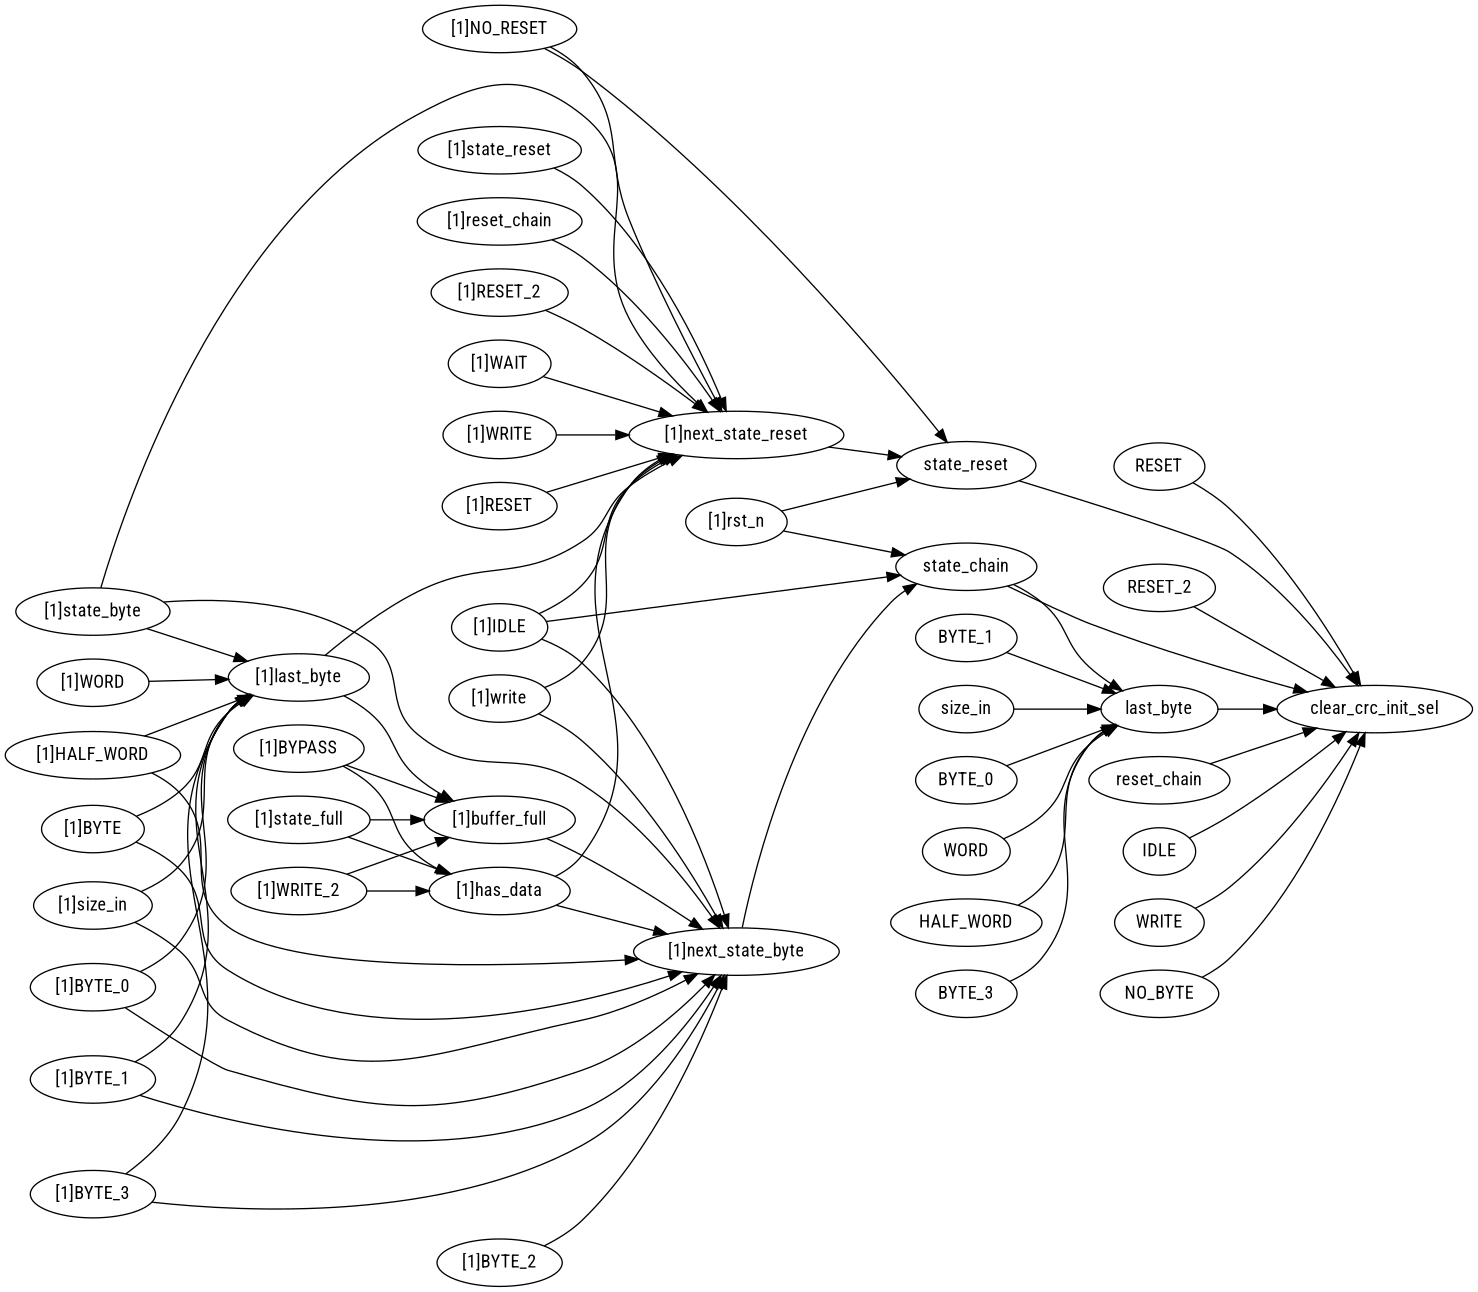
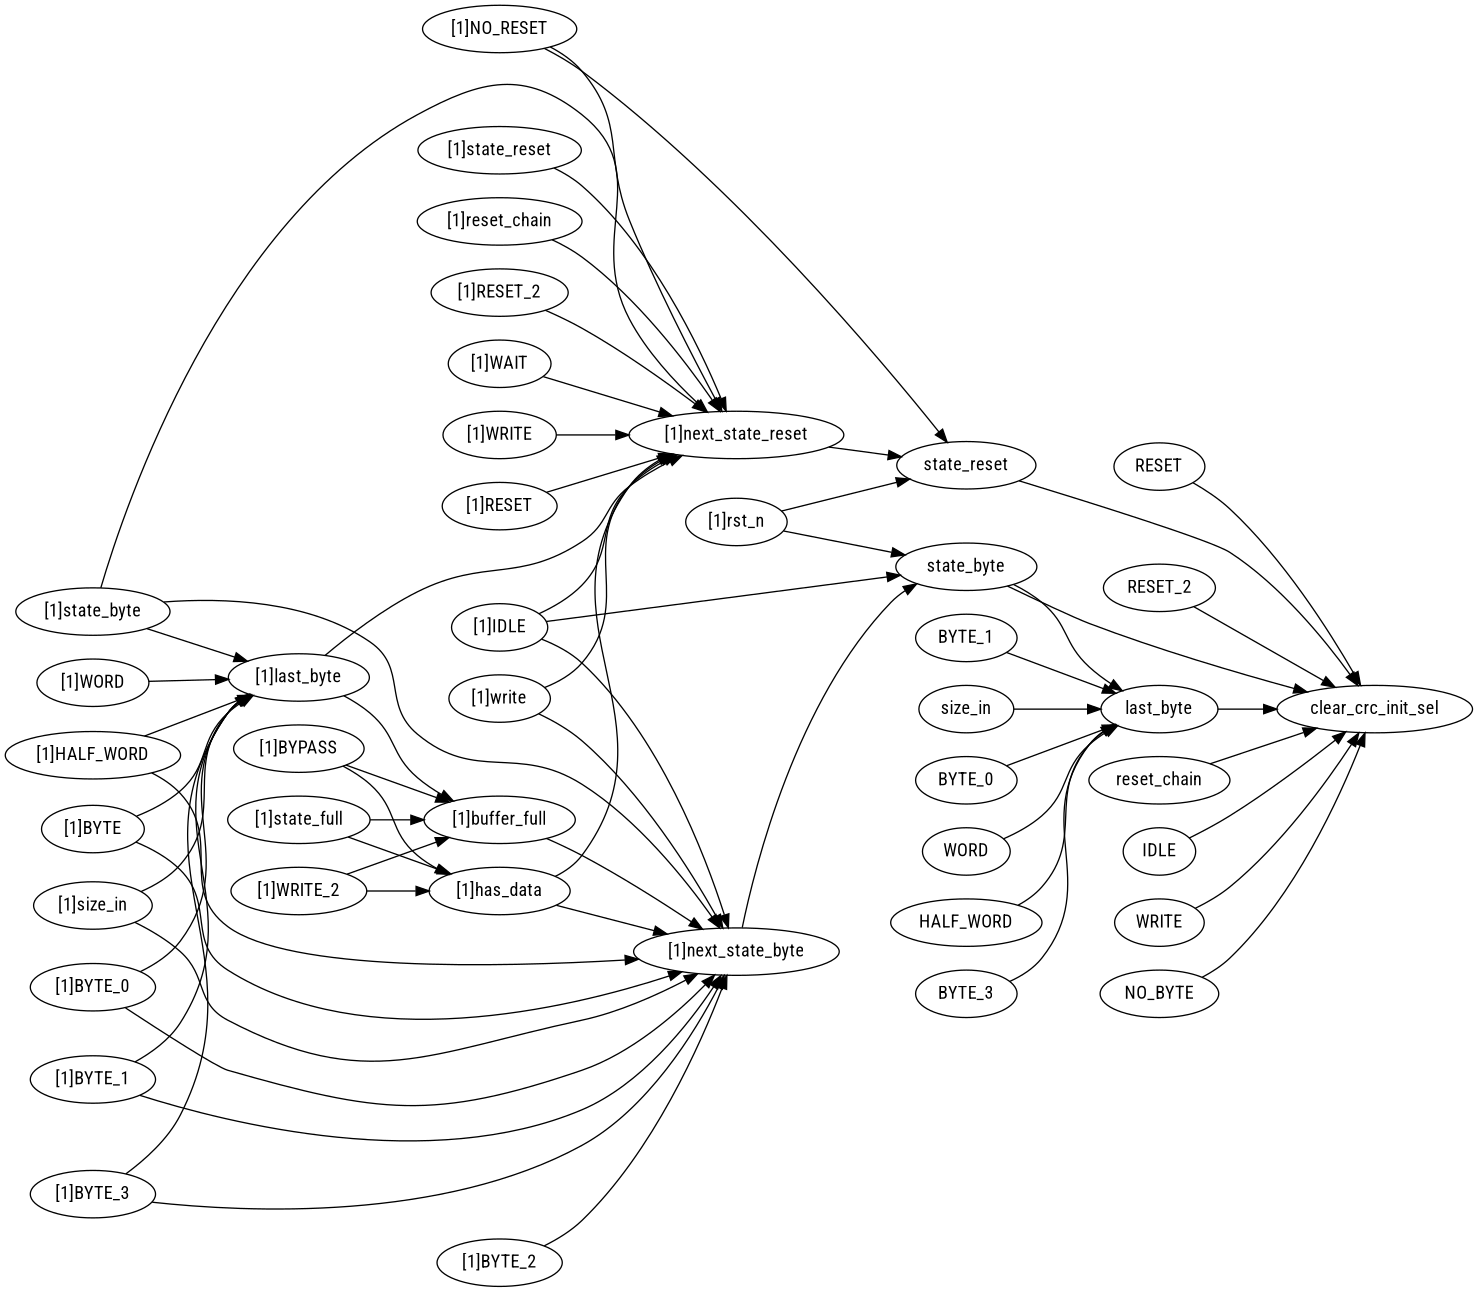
(966, 567) -> (966, 567)
